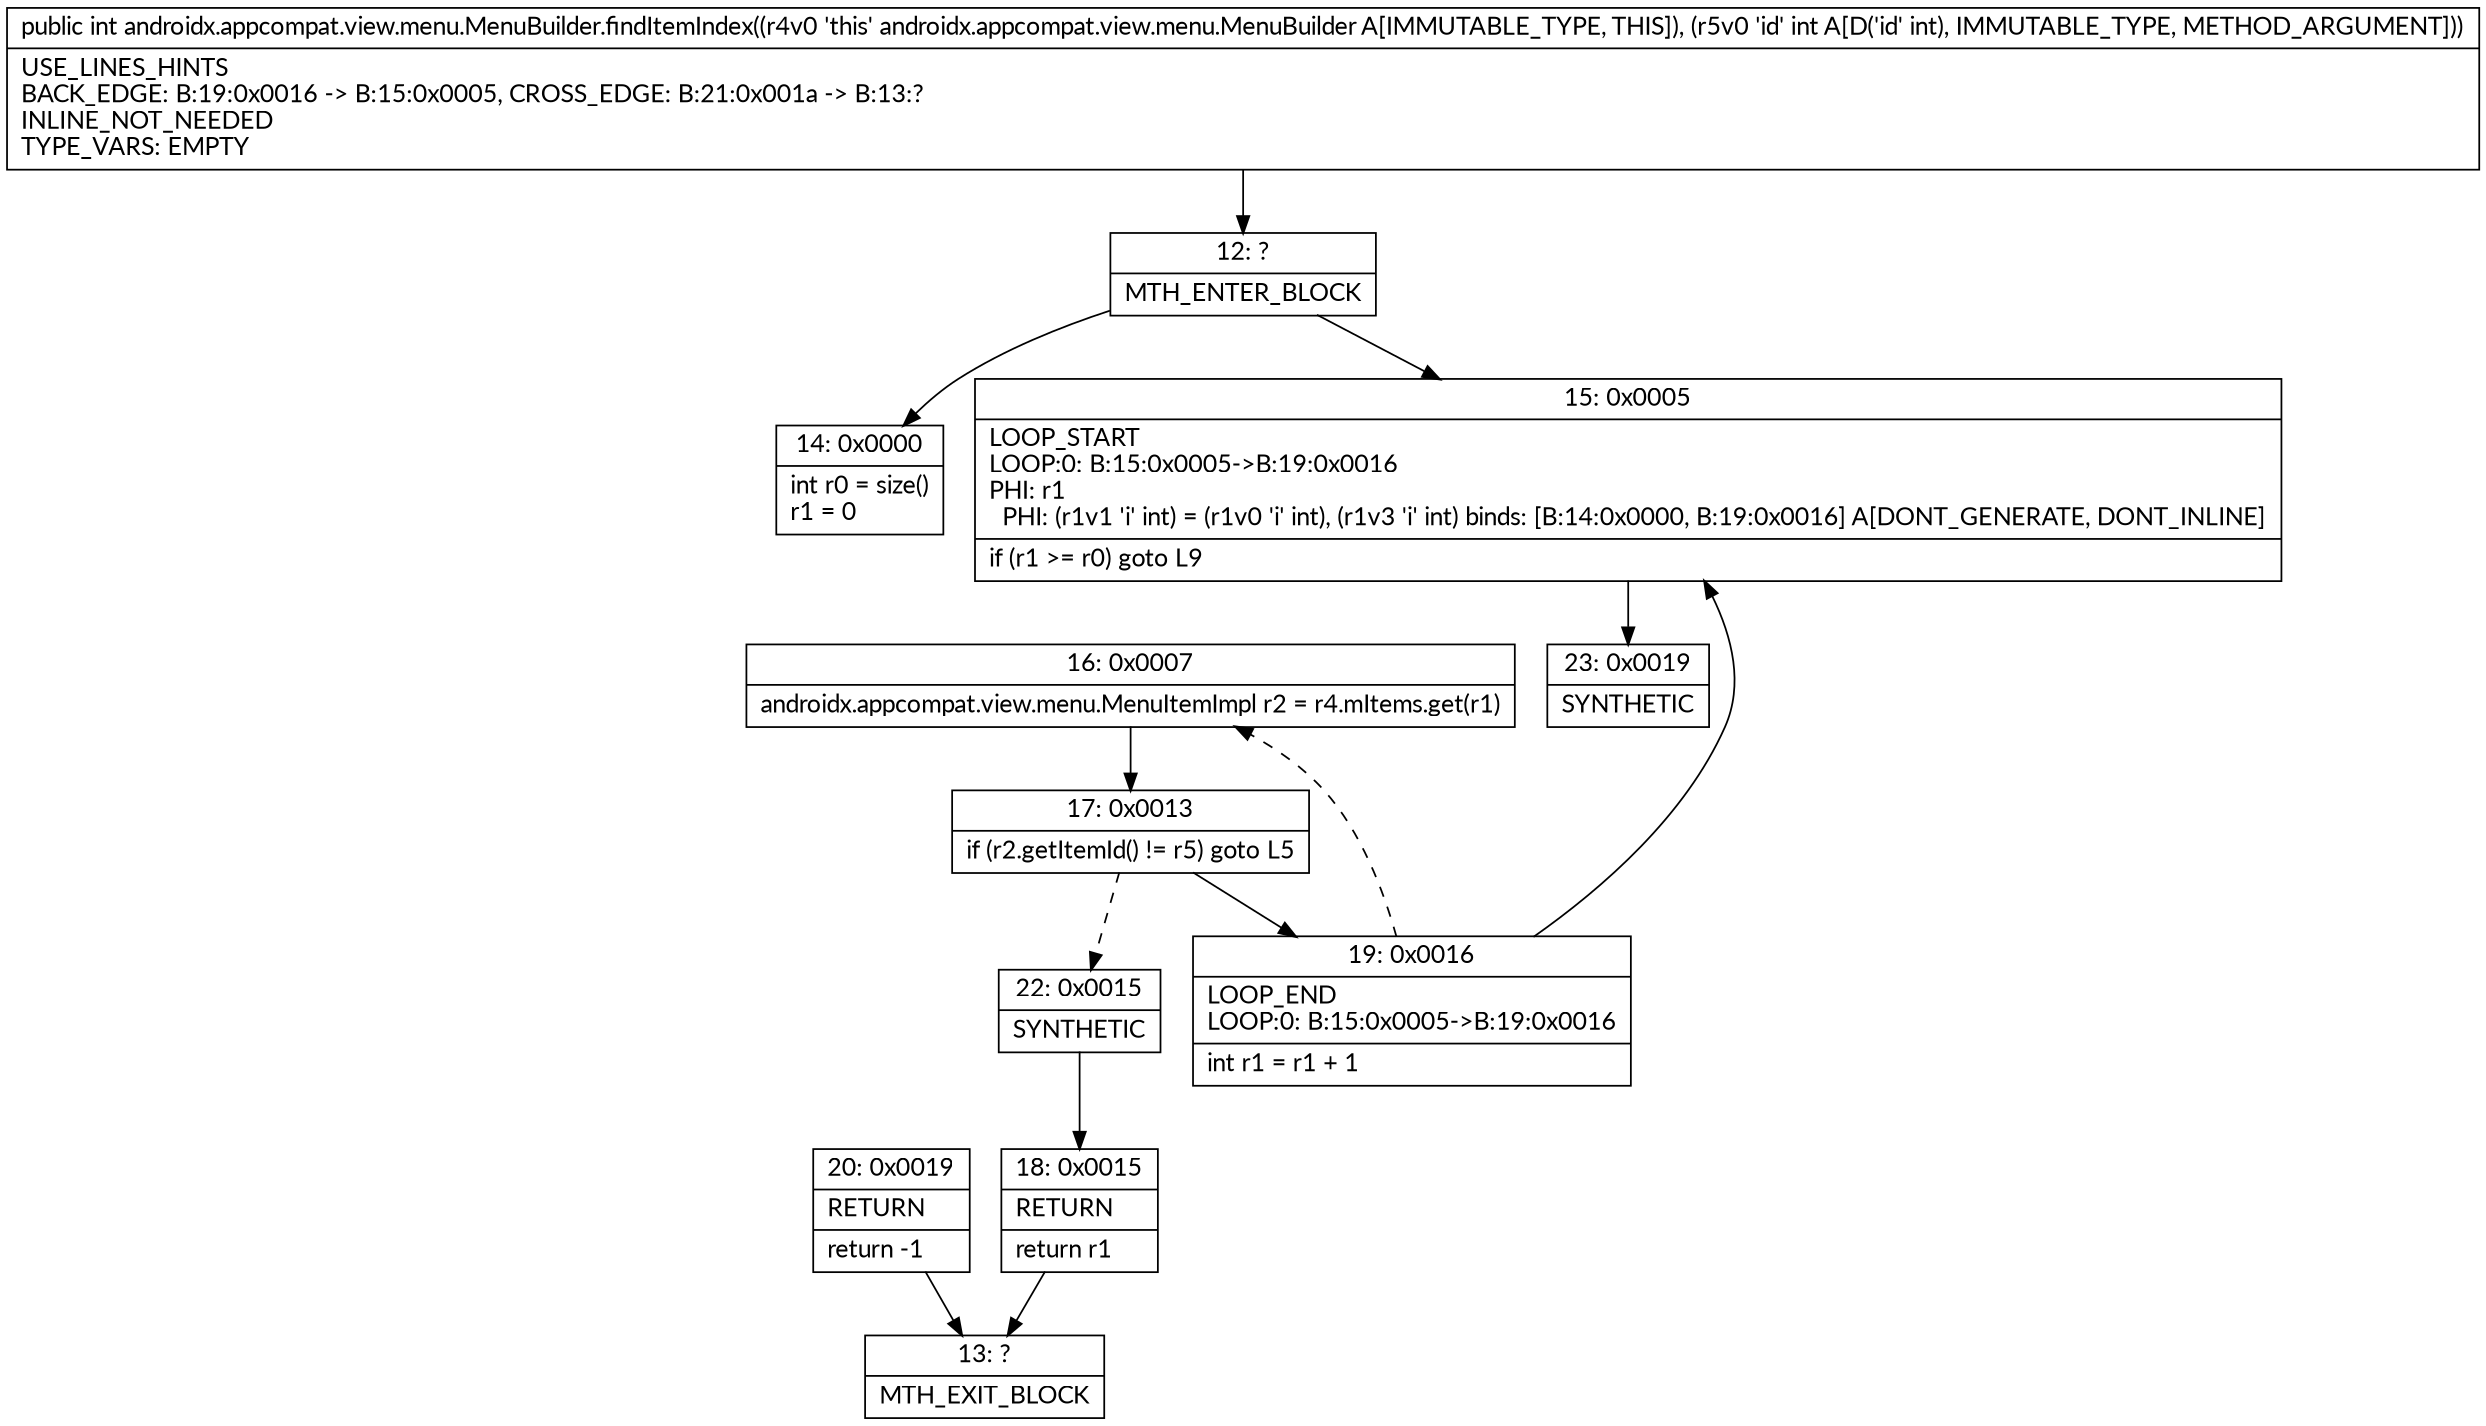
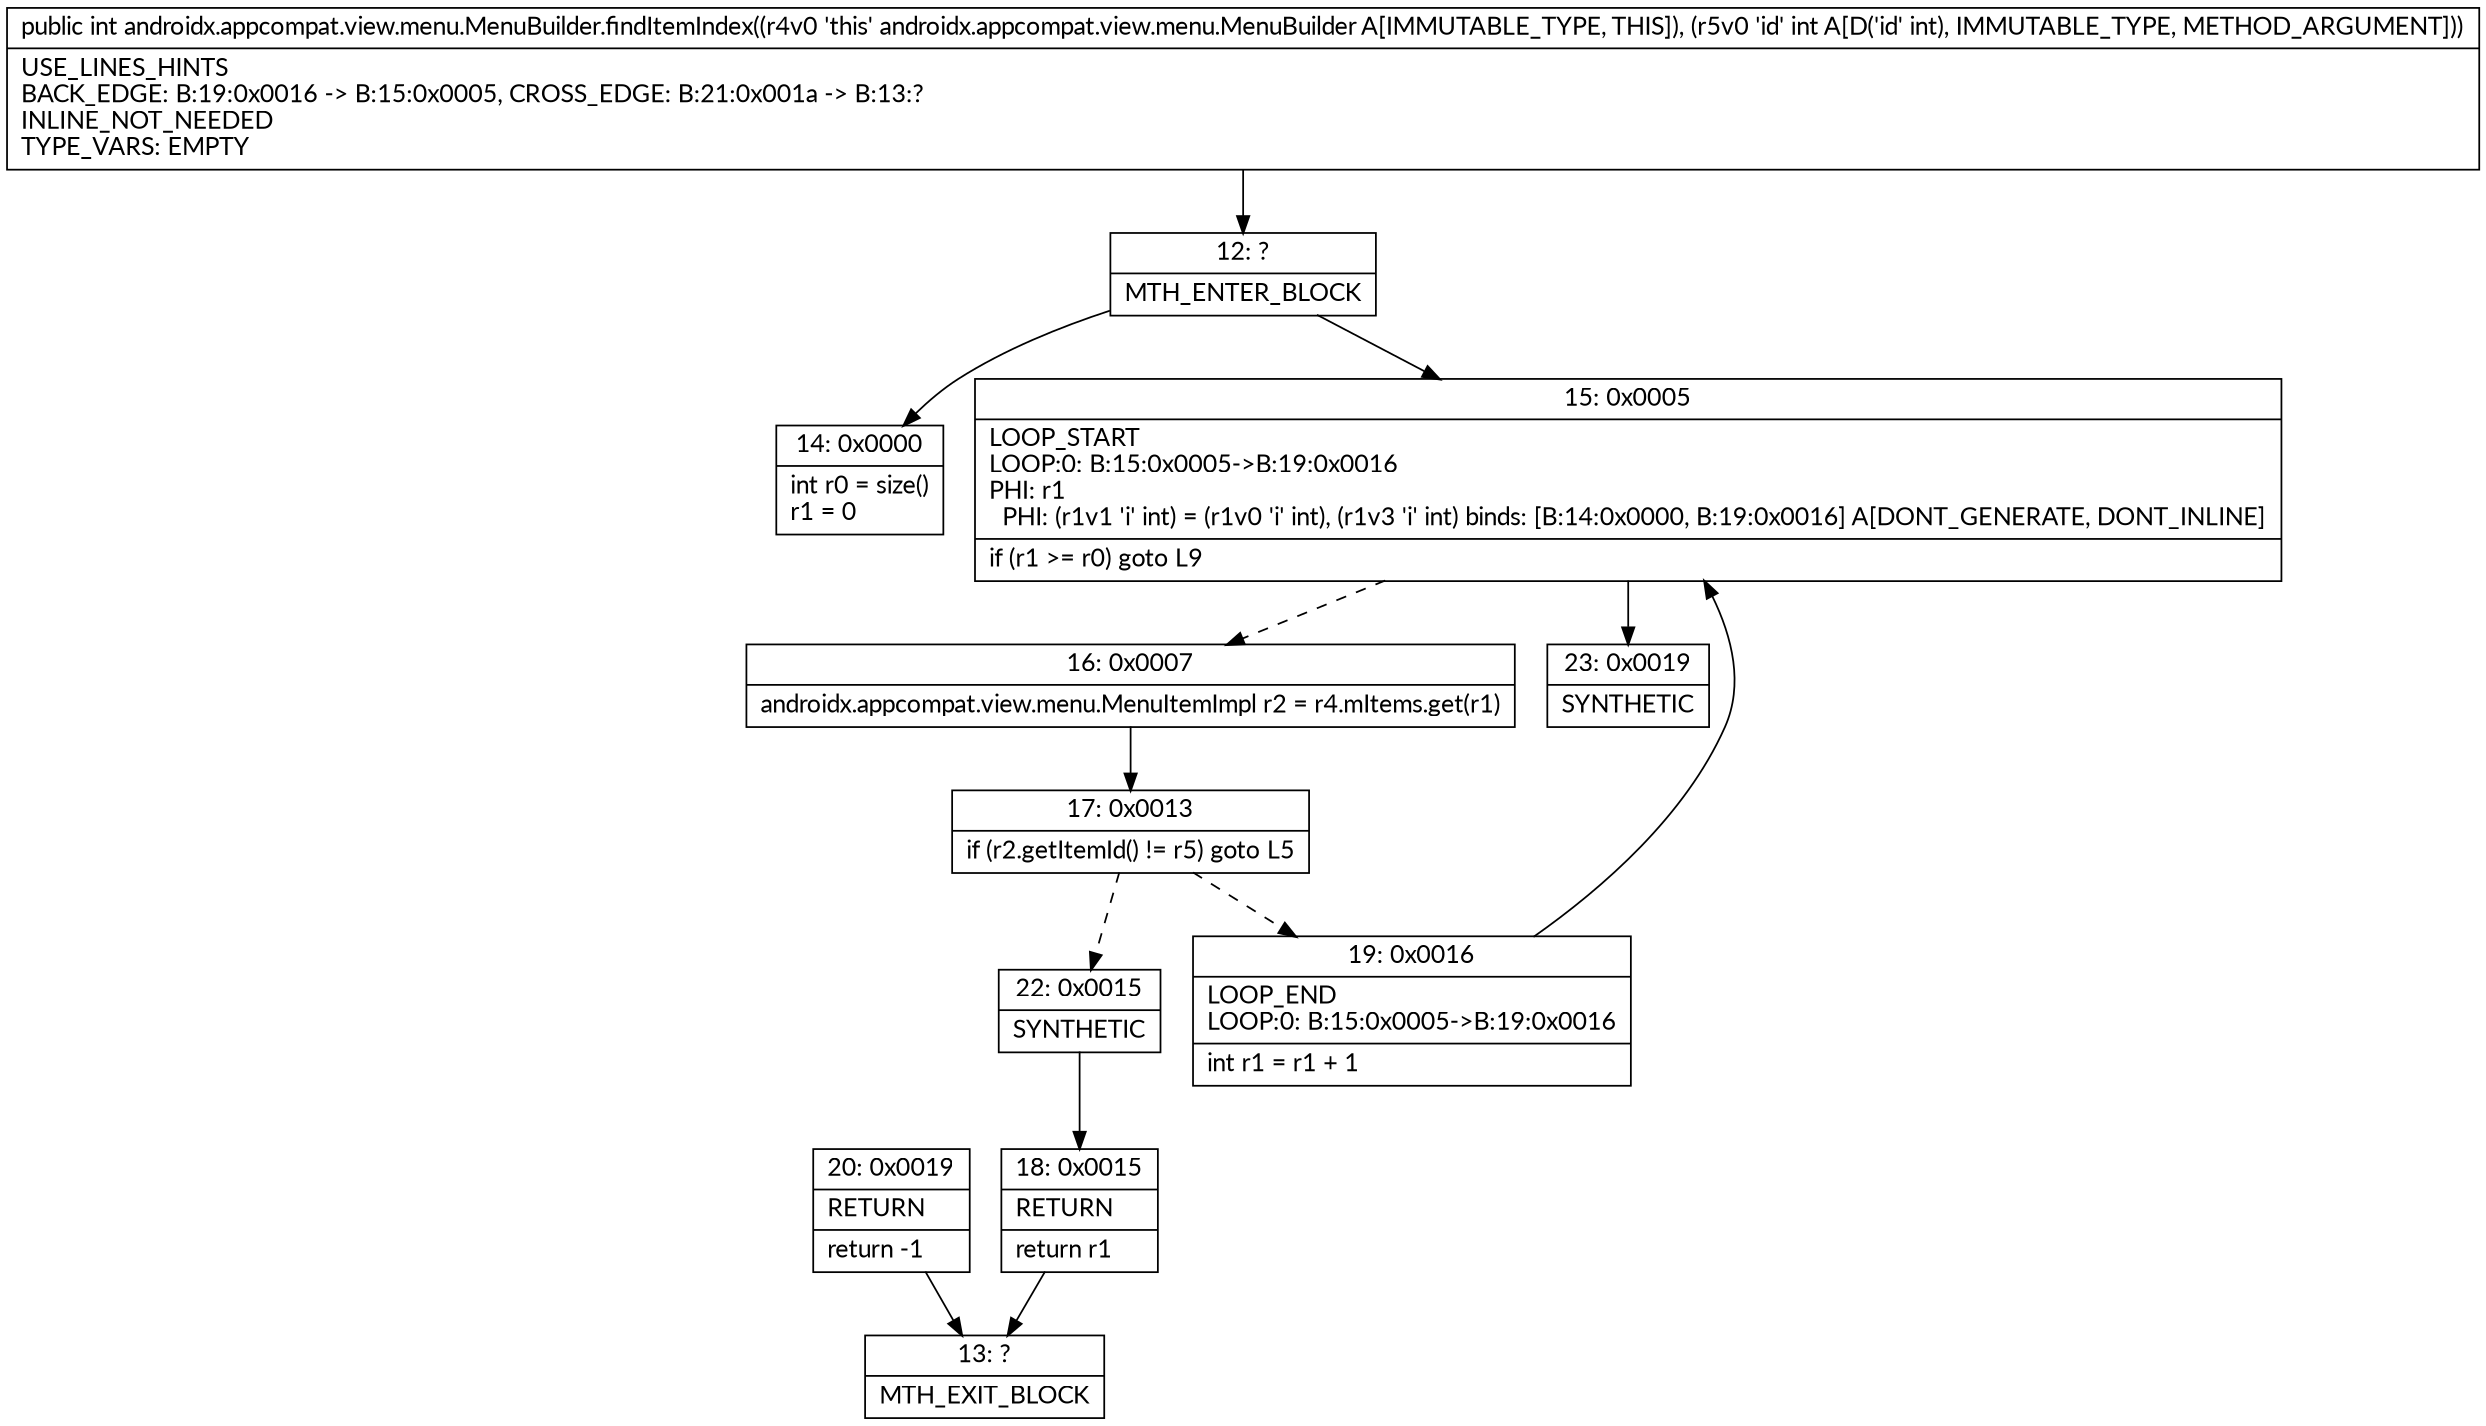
(1346, 819) -> (1314, 609)
(1237, 900) -> (1237, 900)
